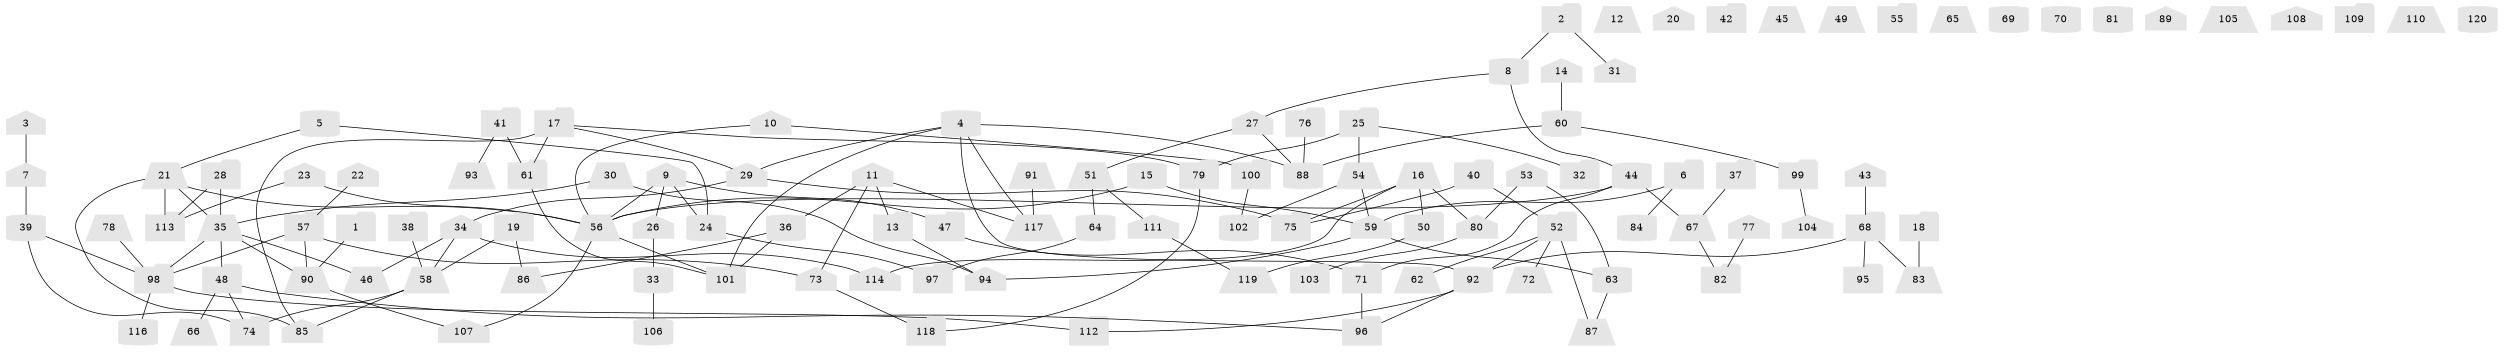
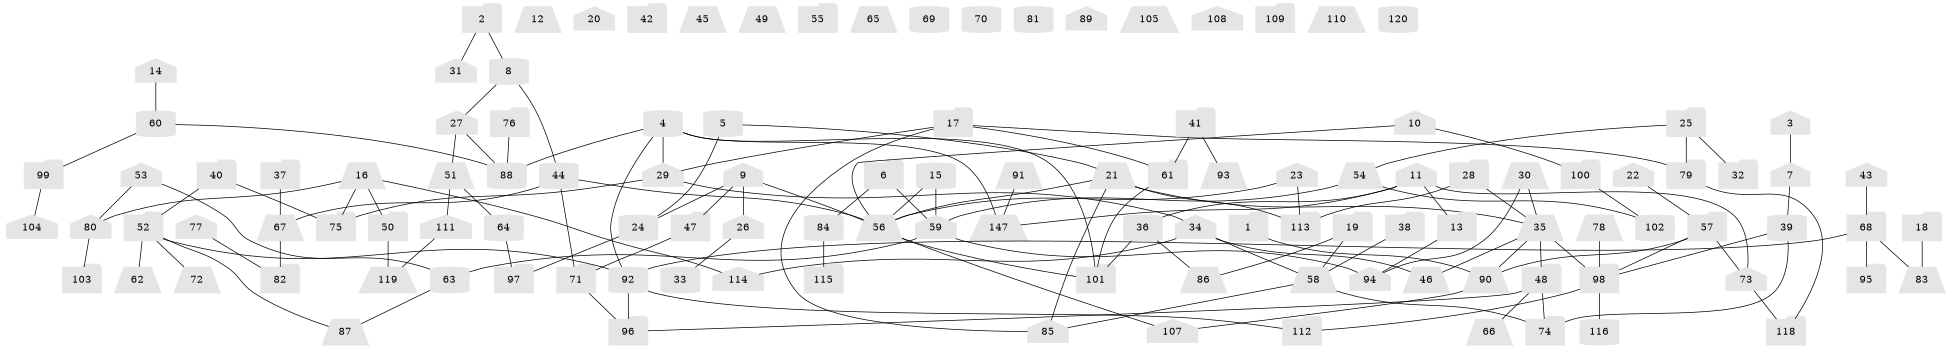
(1034, 228) -> (999, 228)
none -> (824, 280)
(653, 332) -> none
